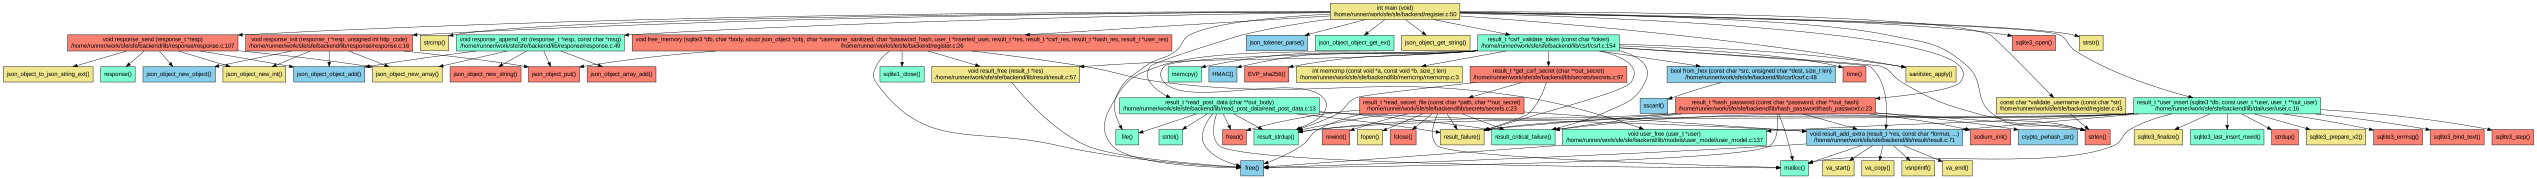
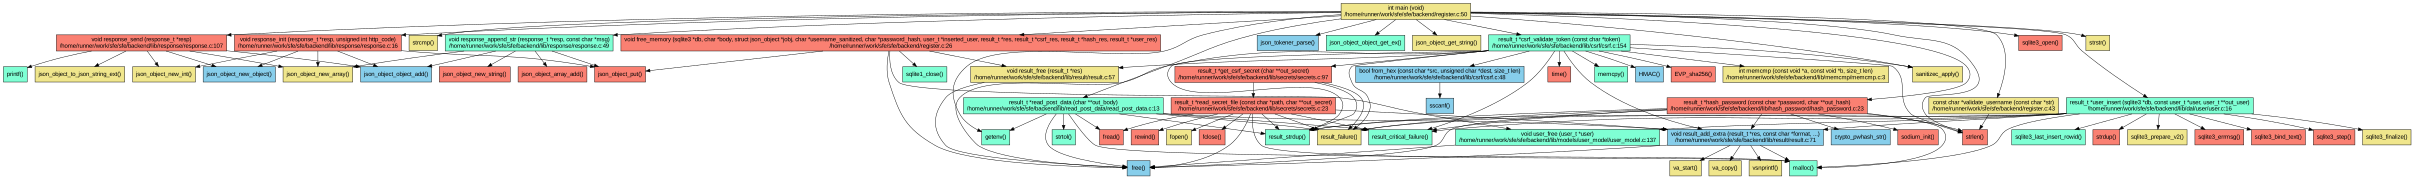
(118, 74) -> (15, 74)
(1127, 137) -> (996, 137)
(1957, 168) -> none
